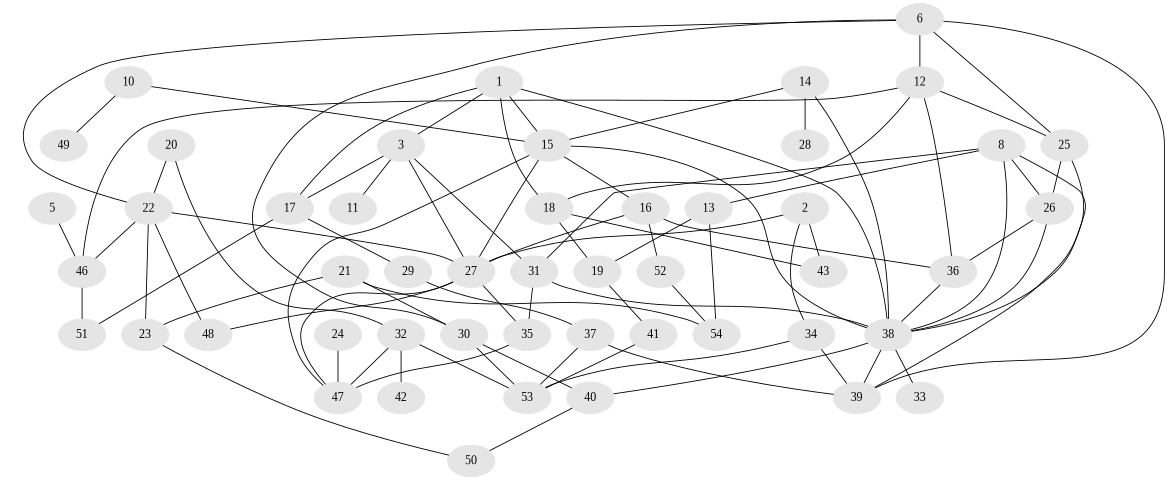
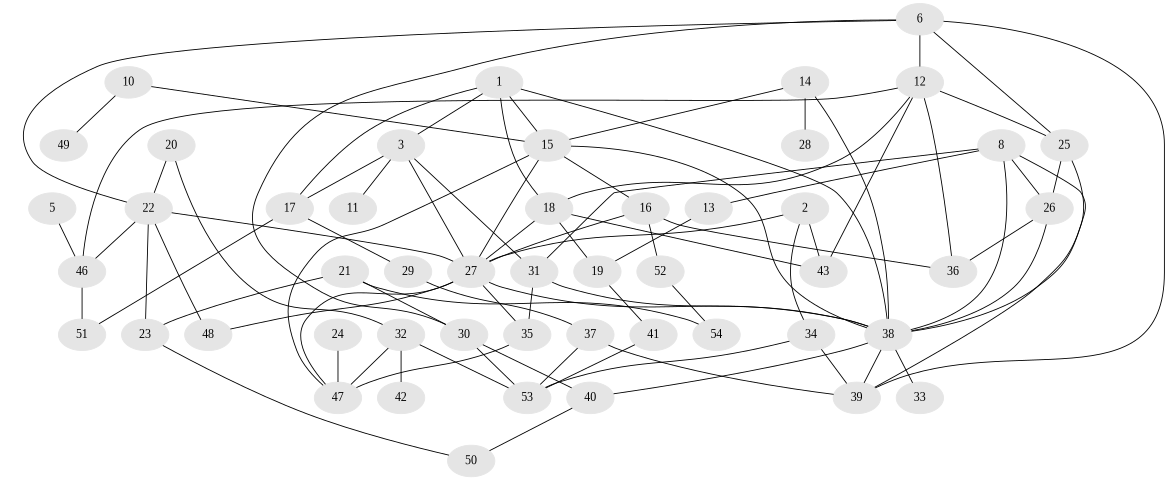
none -> (870, 181)
none -> (510, 240)
(713, 272) -> none
(921, 303) -> (678, 307)
